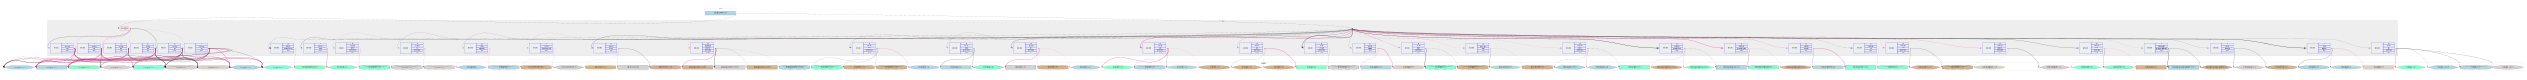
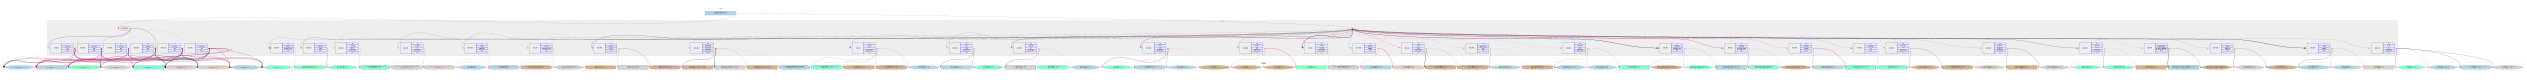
(1053, 67) -> (1053, 67)
(1441, 67) -> (1441, 67)
none -> (2022, 67)
